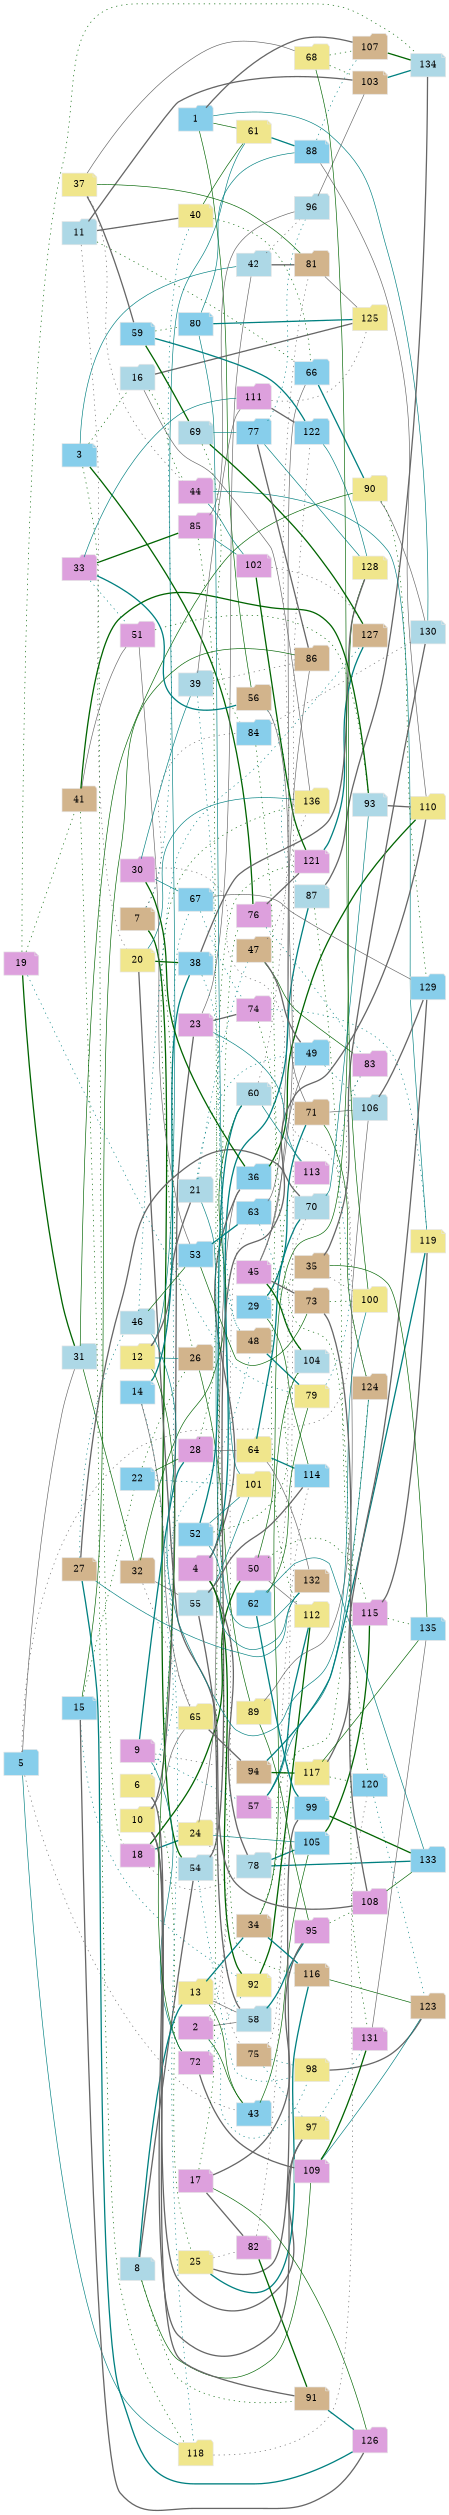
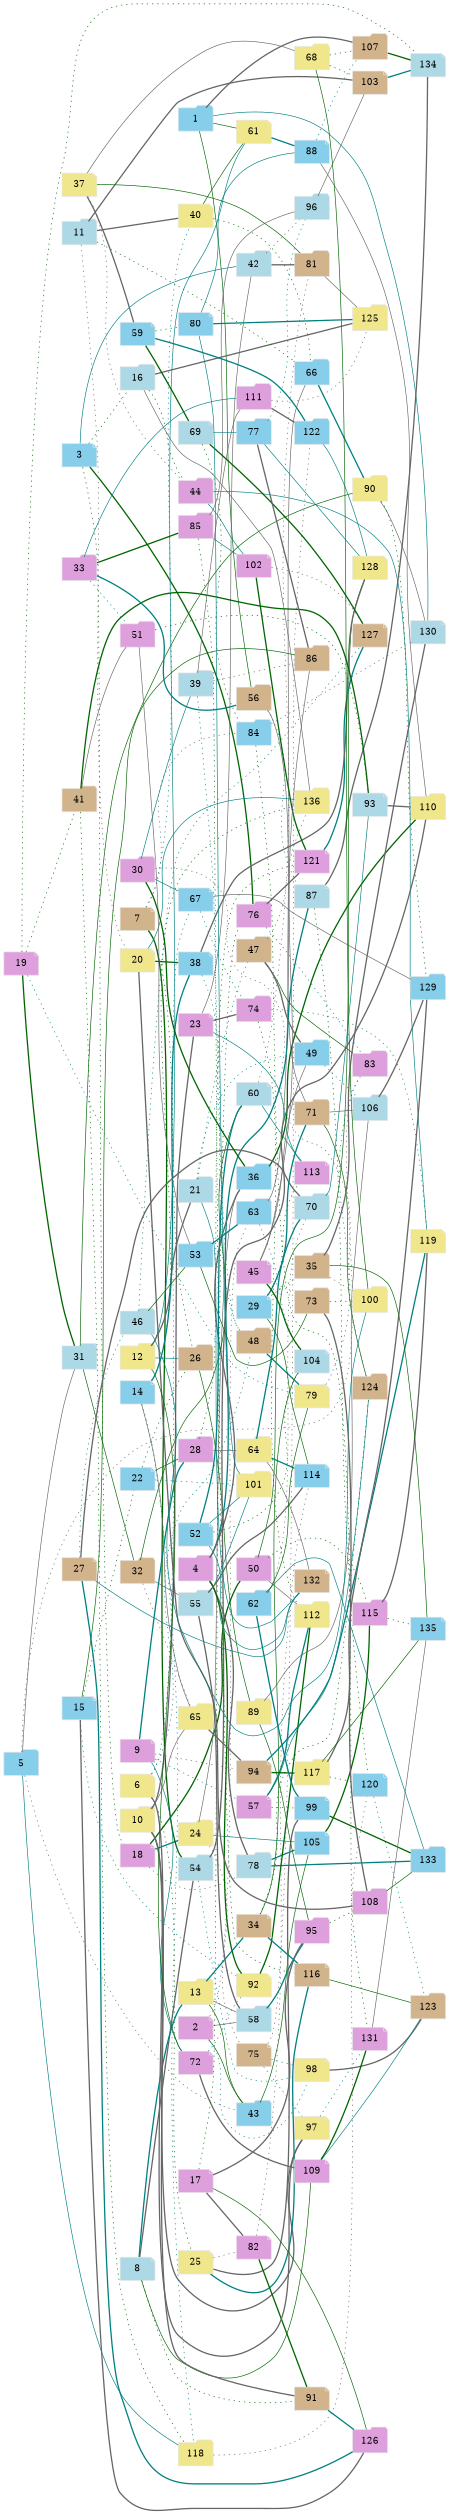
(283, 1287) -> (283, 1287)
(283, 1808) -> (283, 1808)
